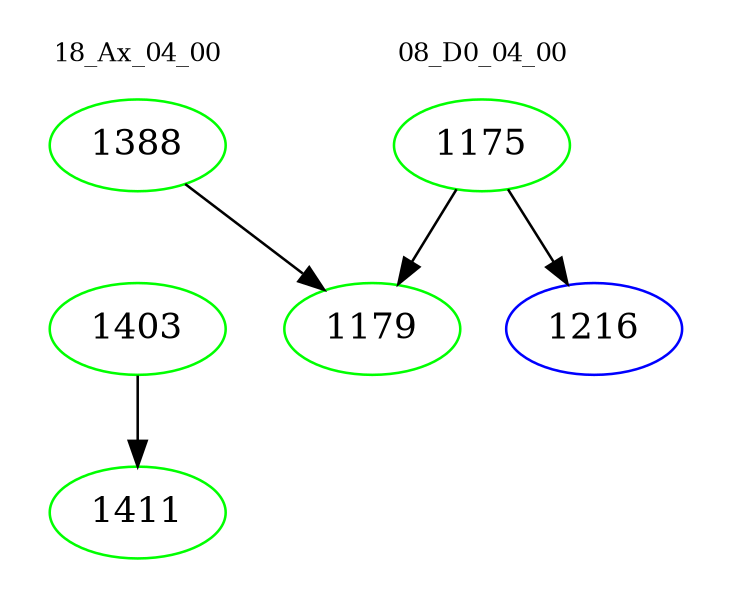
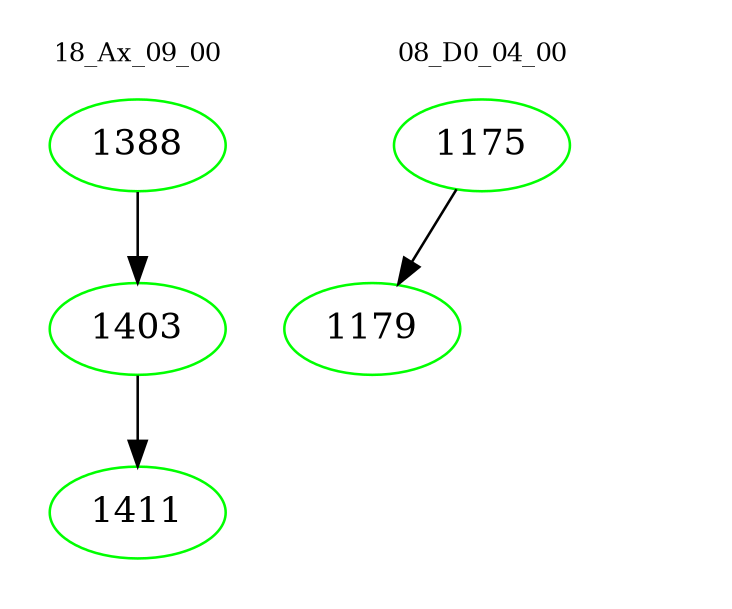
(138, 55) -> (138, 55)
(229, 218) -> (138, 225)
(594, 329) -> none
